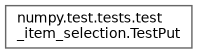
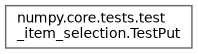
(99, 27) -> (99, 27)
